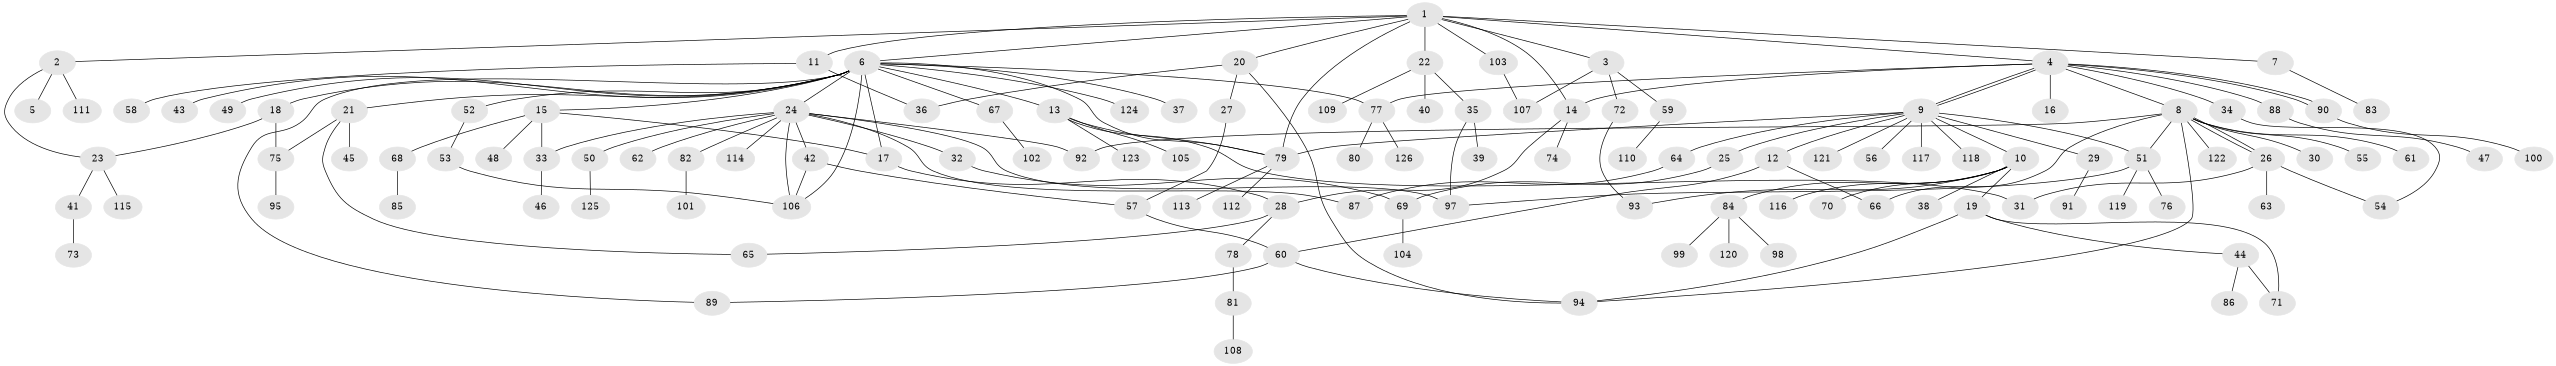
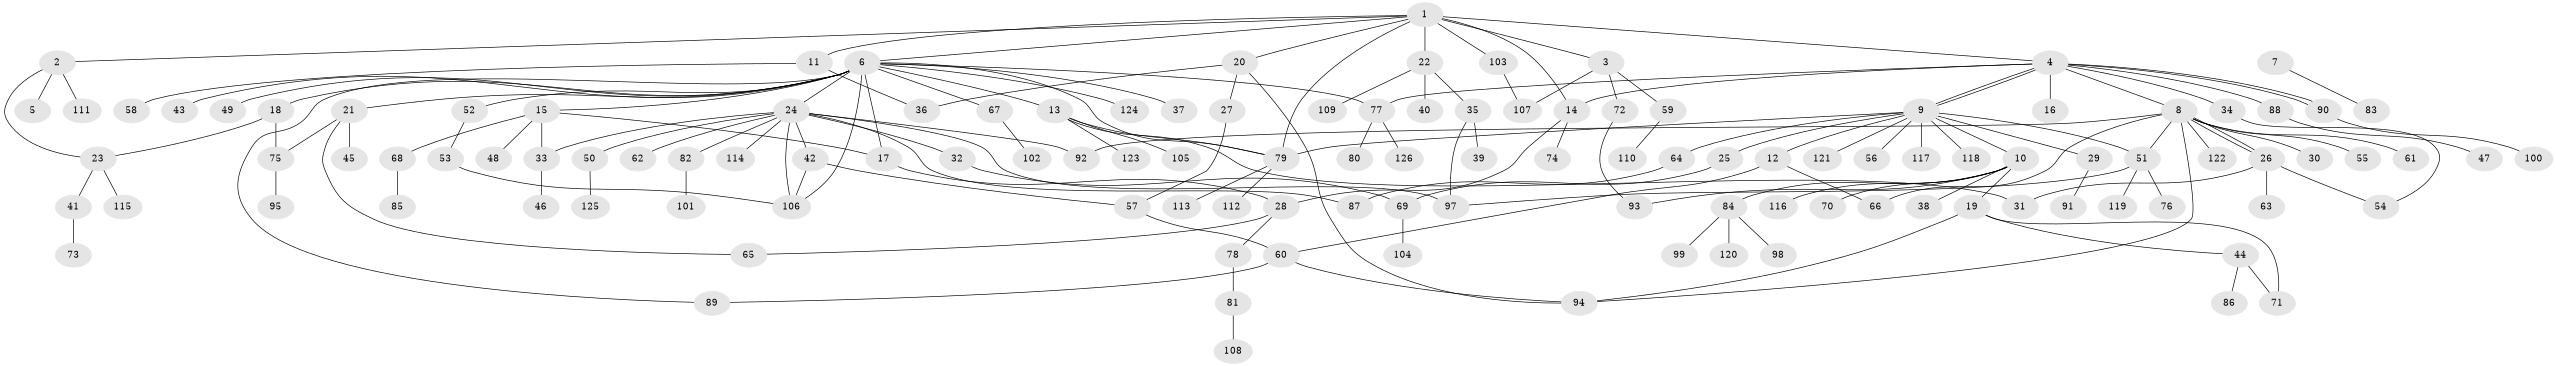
(1850, 38) -> none
